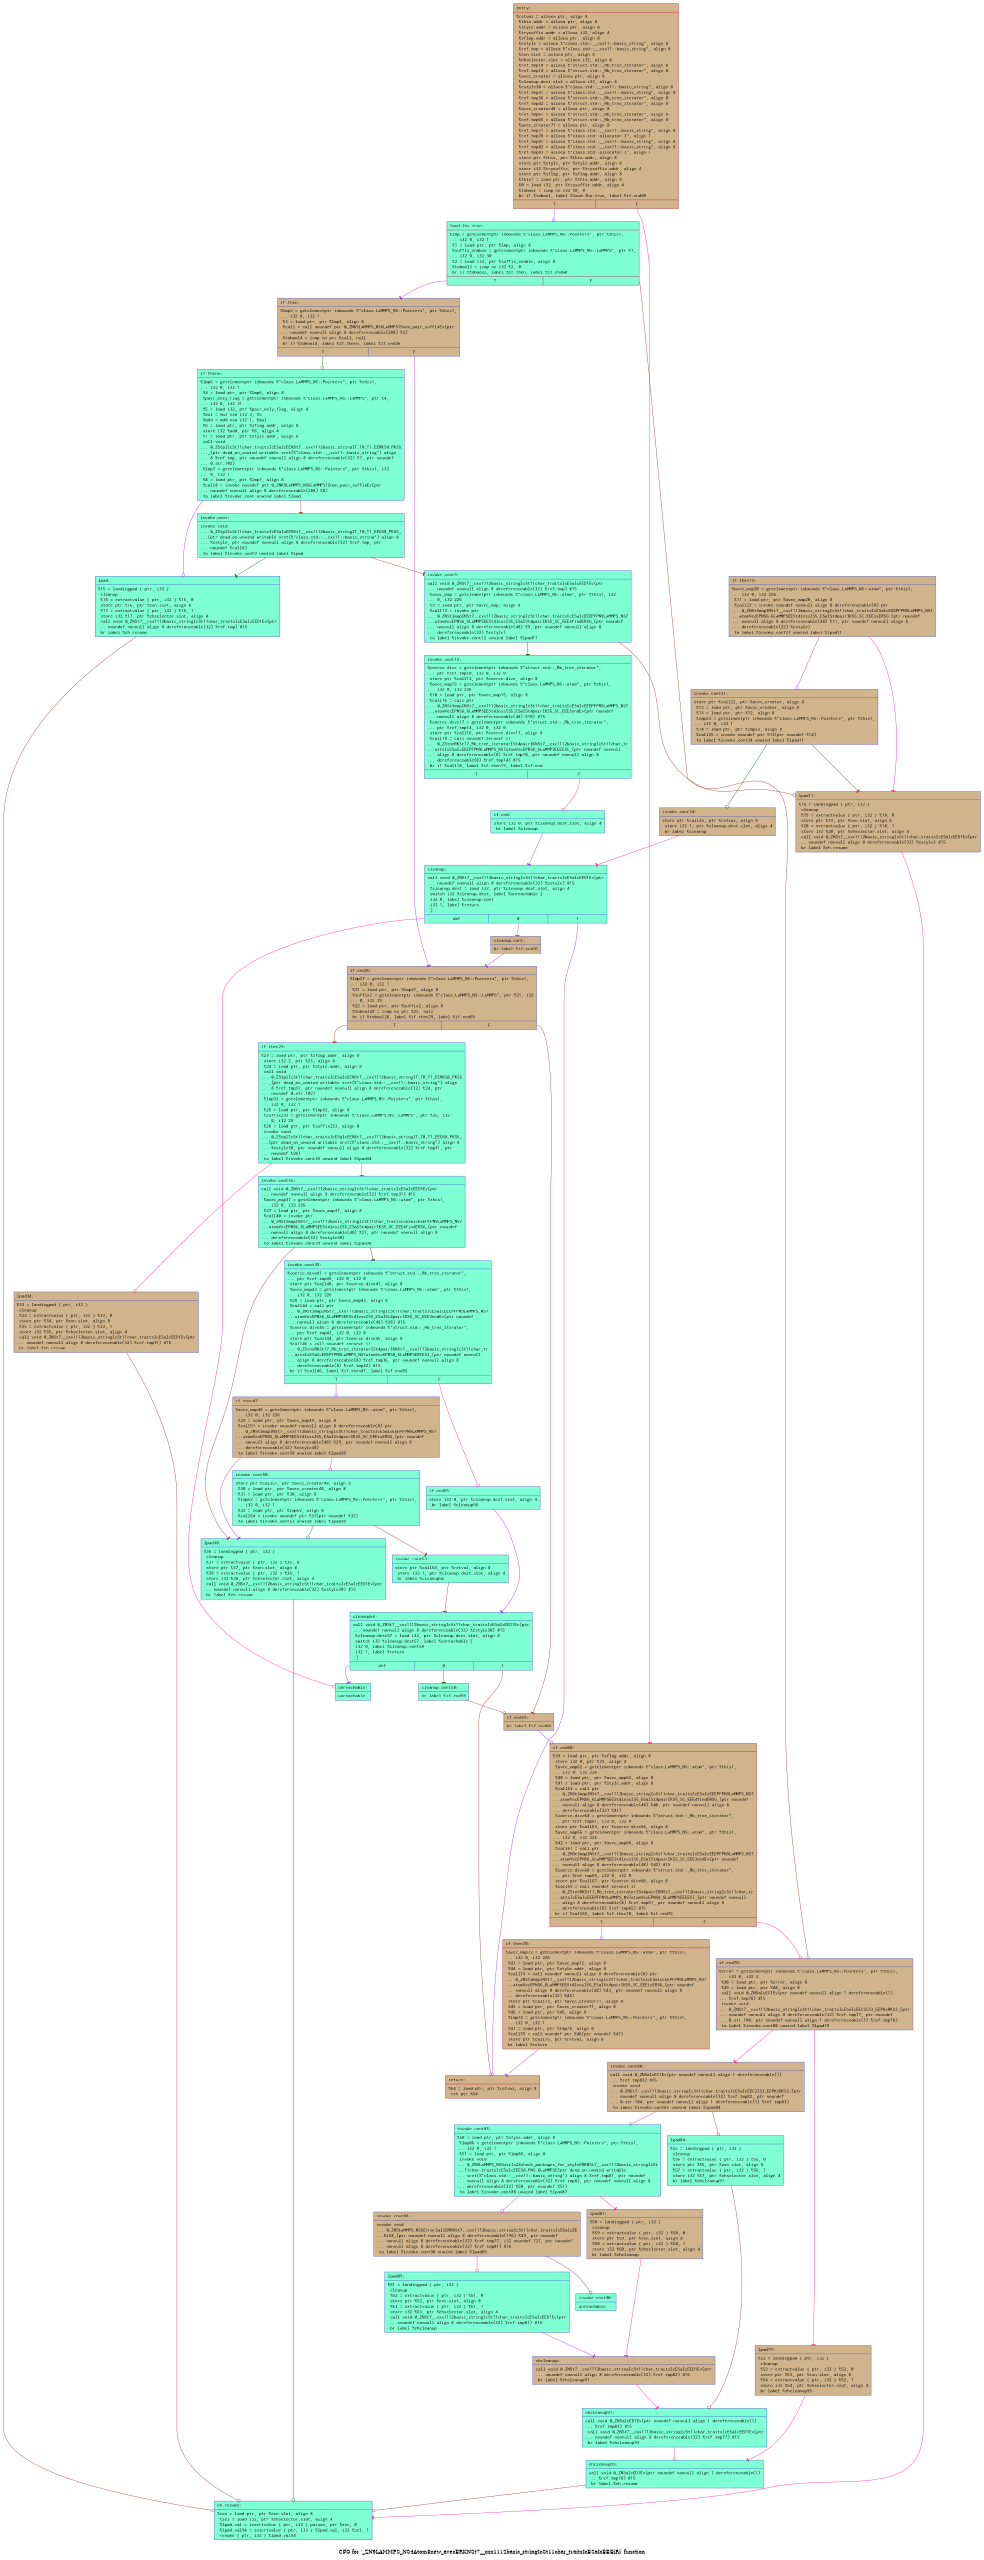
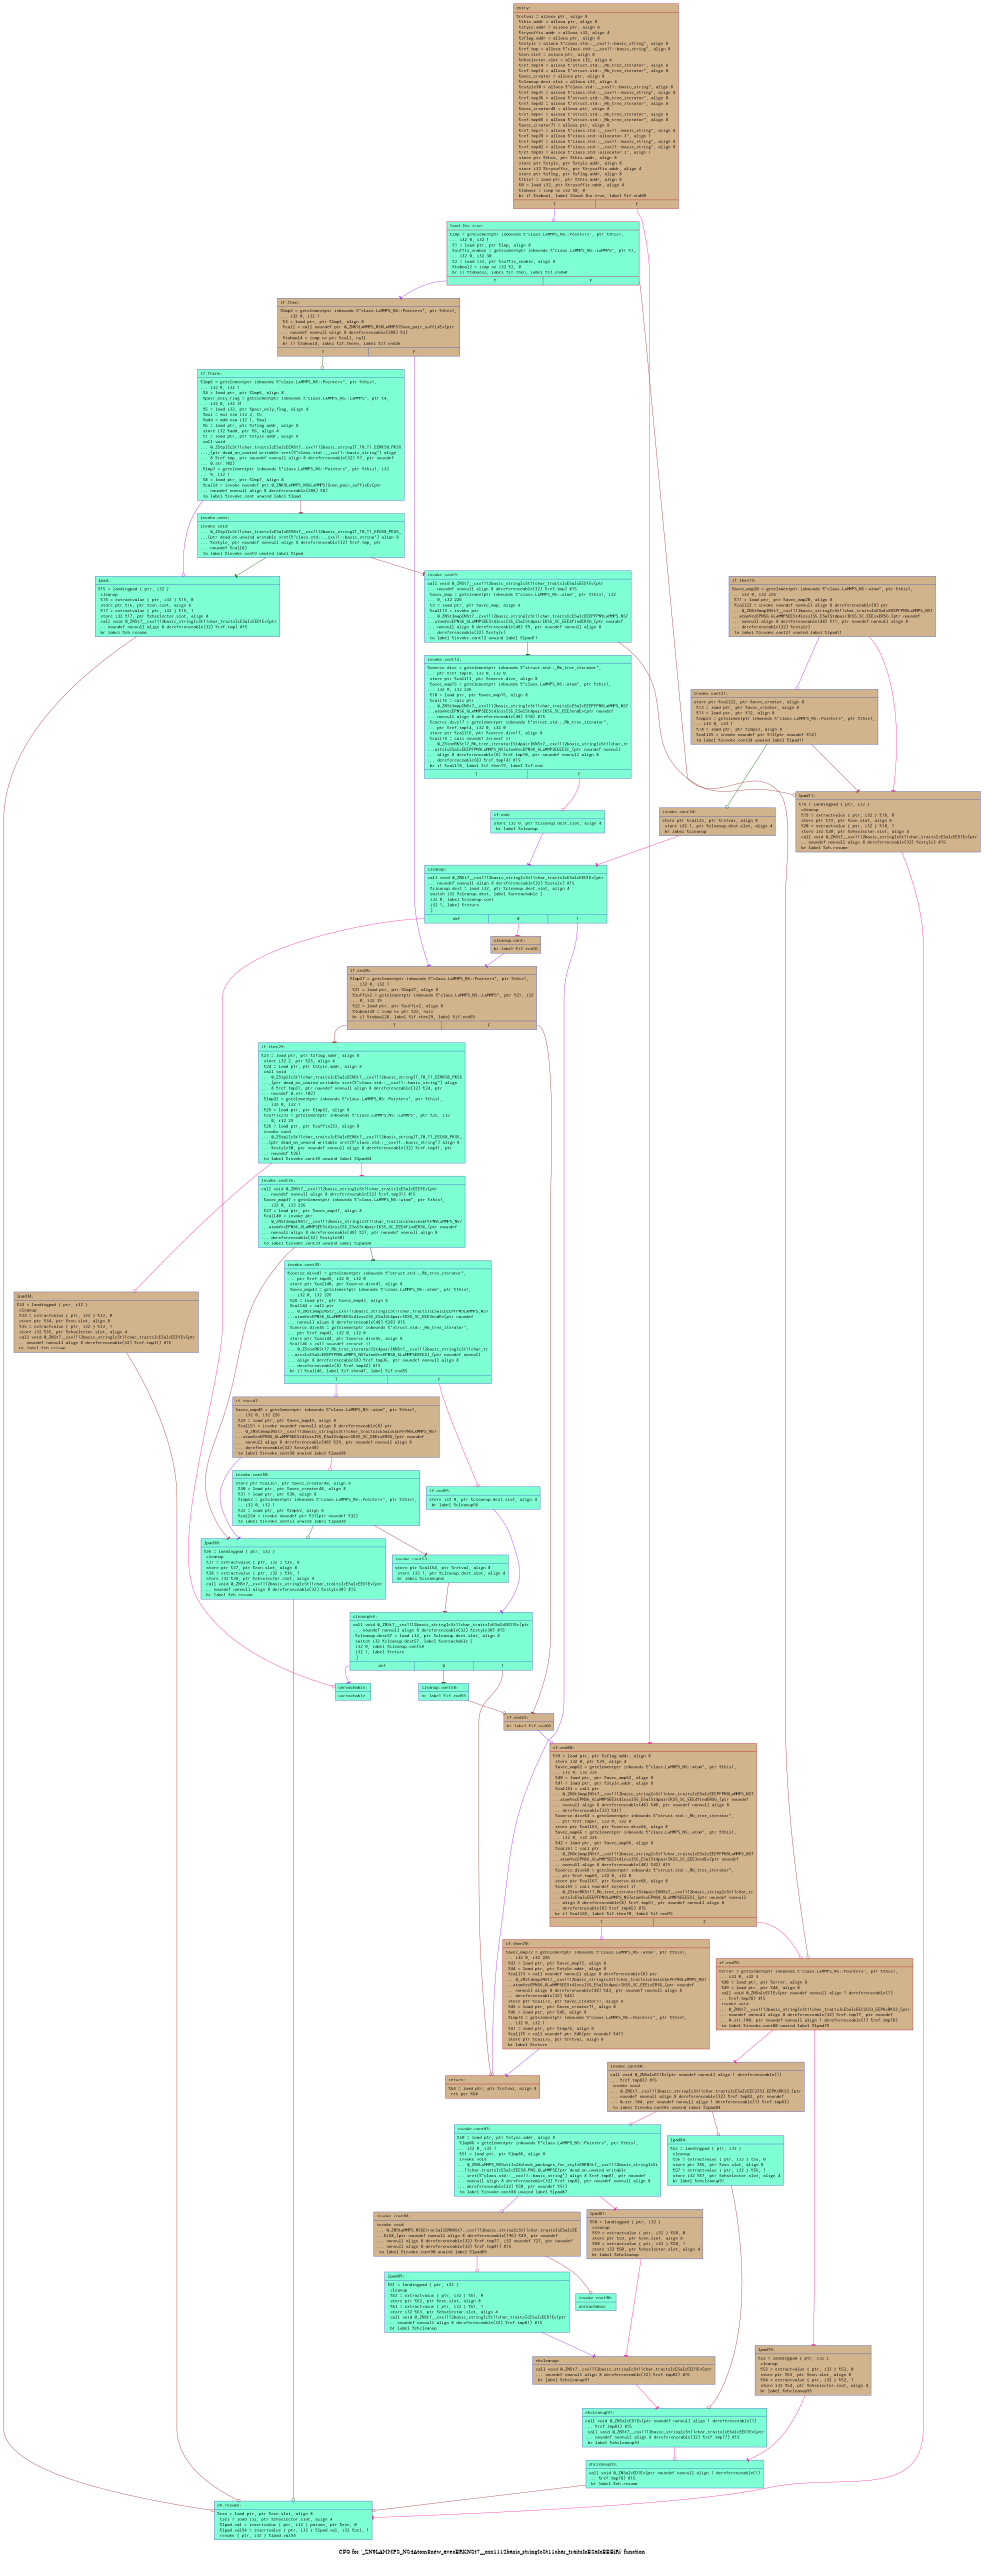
(815, 1994) -> (815, 1994)
